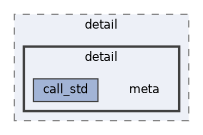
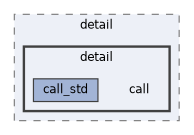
(145, 90) -> (140, 90)
